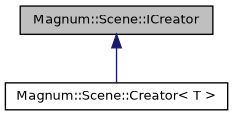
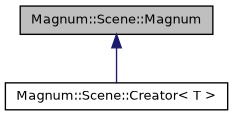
(117, 20) -> (117, 20)
